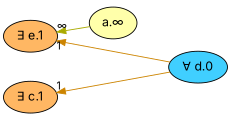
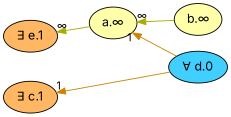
none -> (198, 19)
(118, 52) -> (159, 47)
